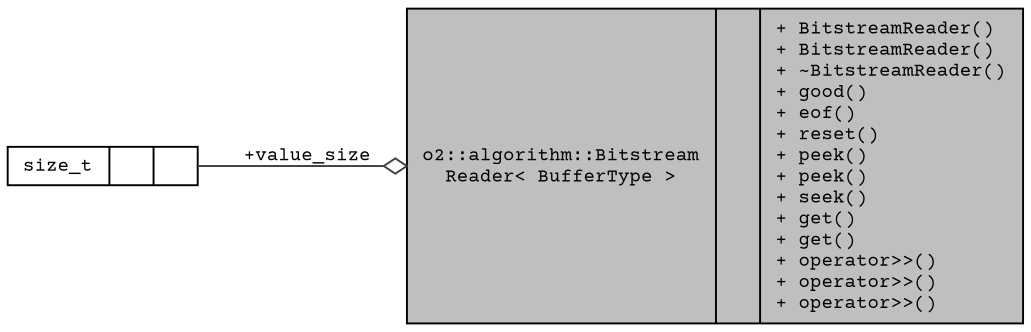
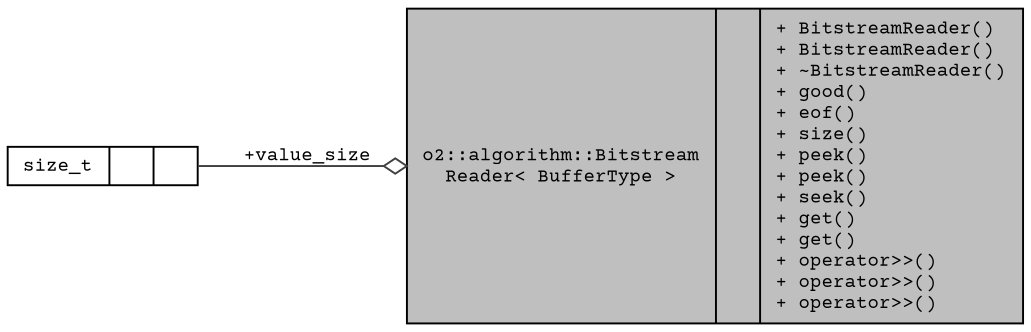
(828, 133) -> (822, 133)
